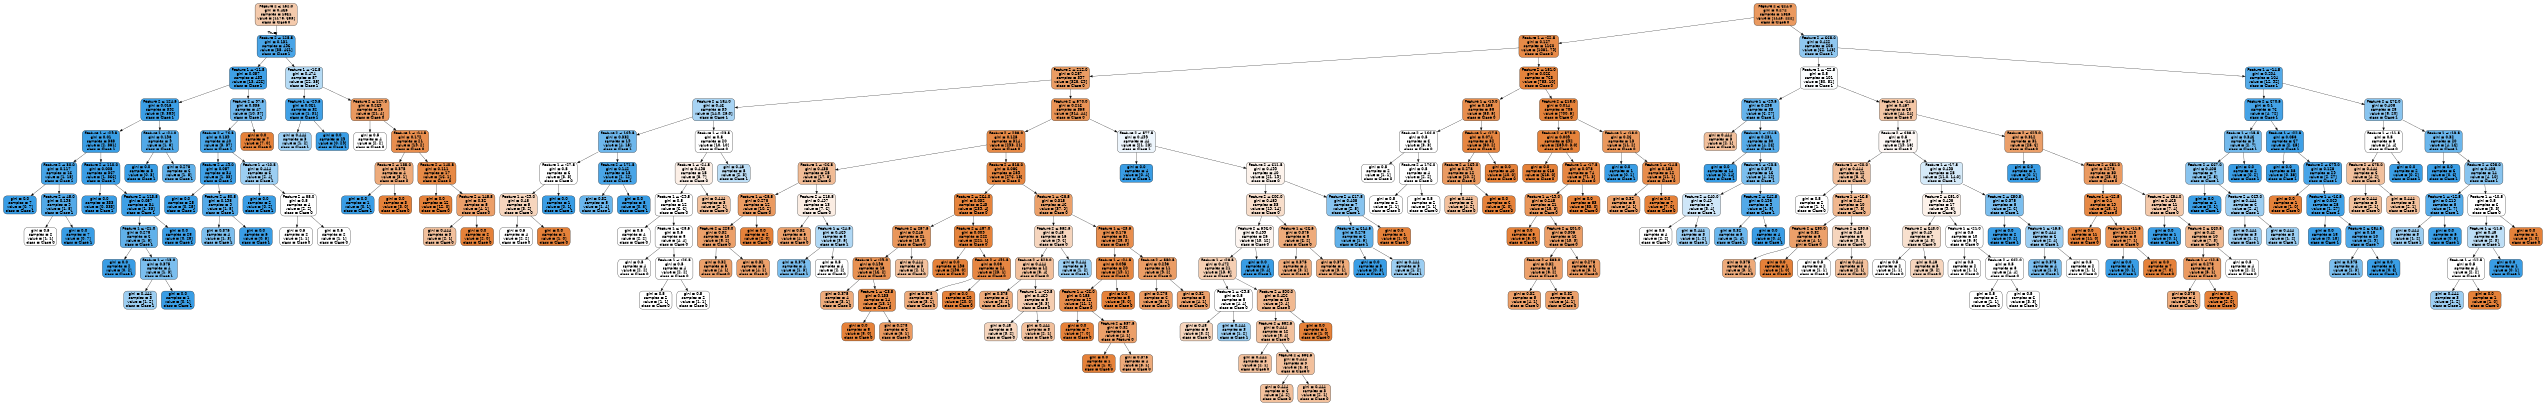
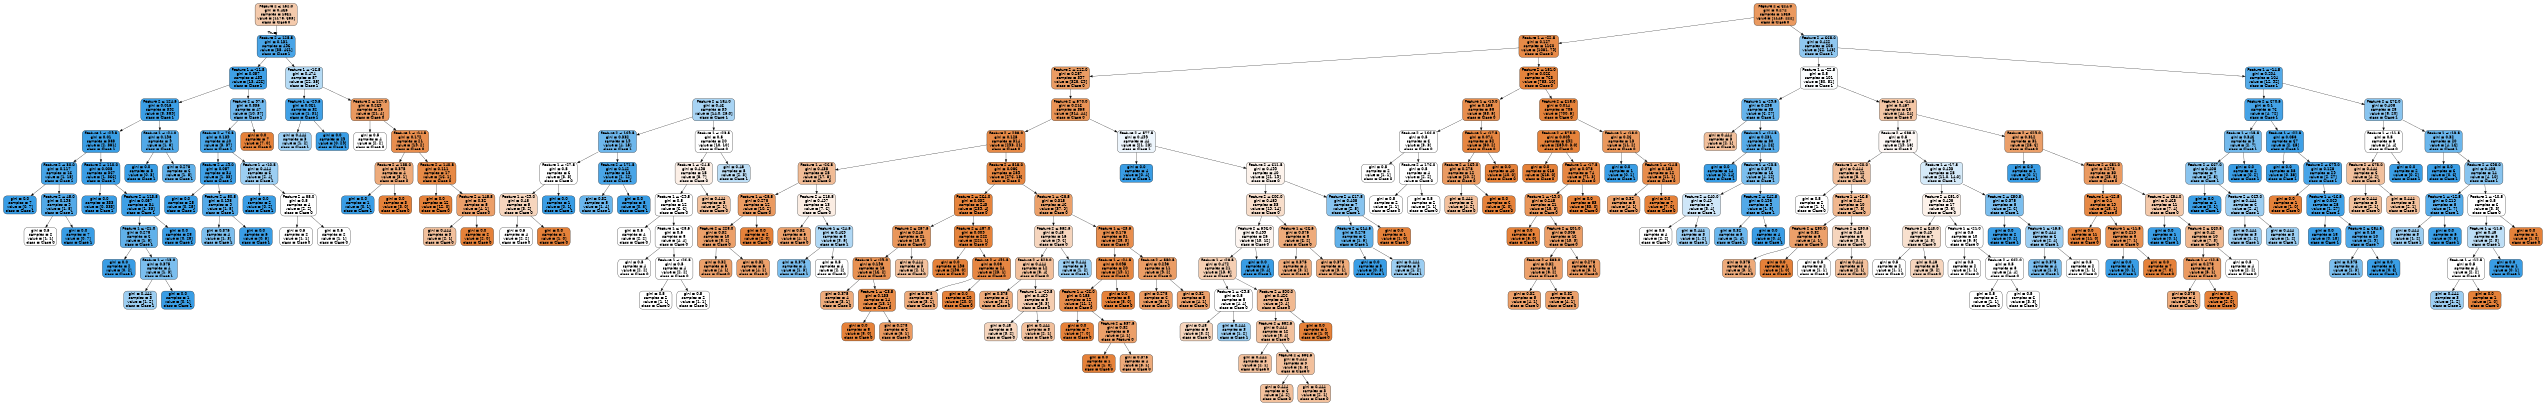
(894, 94) -> none
(1559, 124) -> none
(1418, 181) -> (1418, 181)
(1809, 245) -> (1809, 245)
